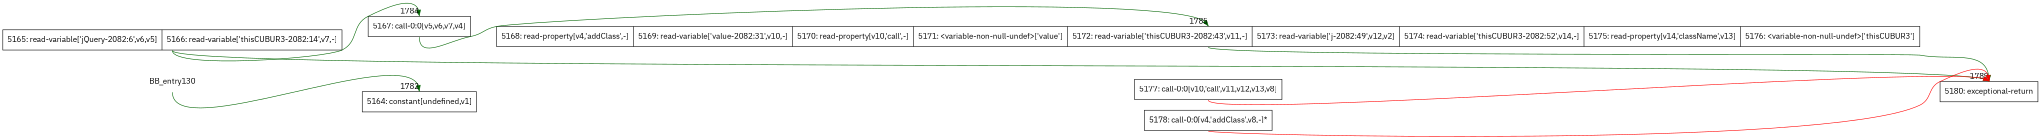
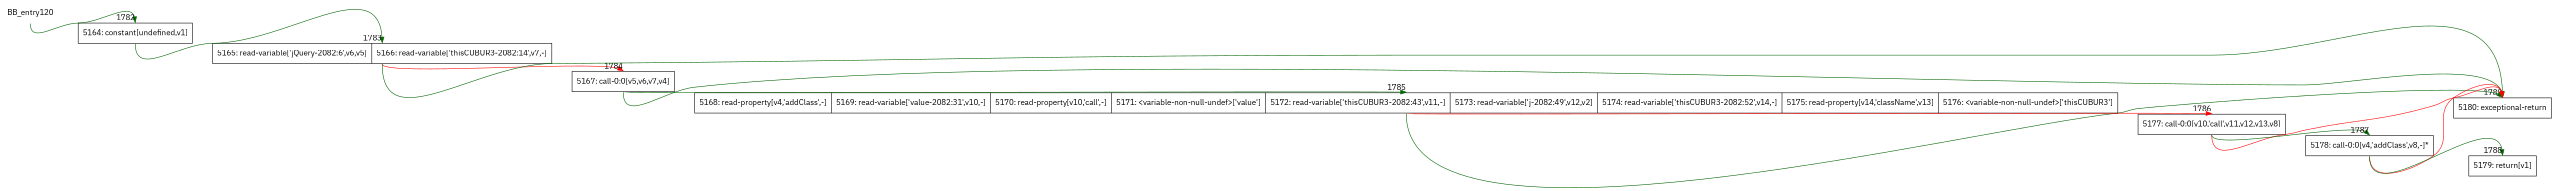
none -> (262, 35)
(313, 56) -> (500, 68)
none -> (1559, 72)
(172, 82) -> (30, 13)
none -> (1806, 114)
none -> (2307, 133)
none -> (2503, 166)
